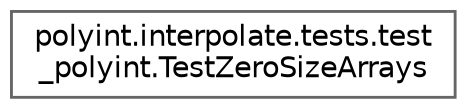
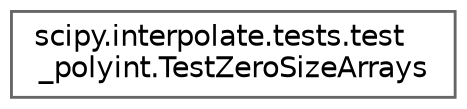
(233, 54) -> (233, 54)
